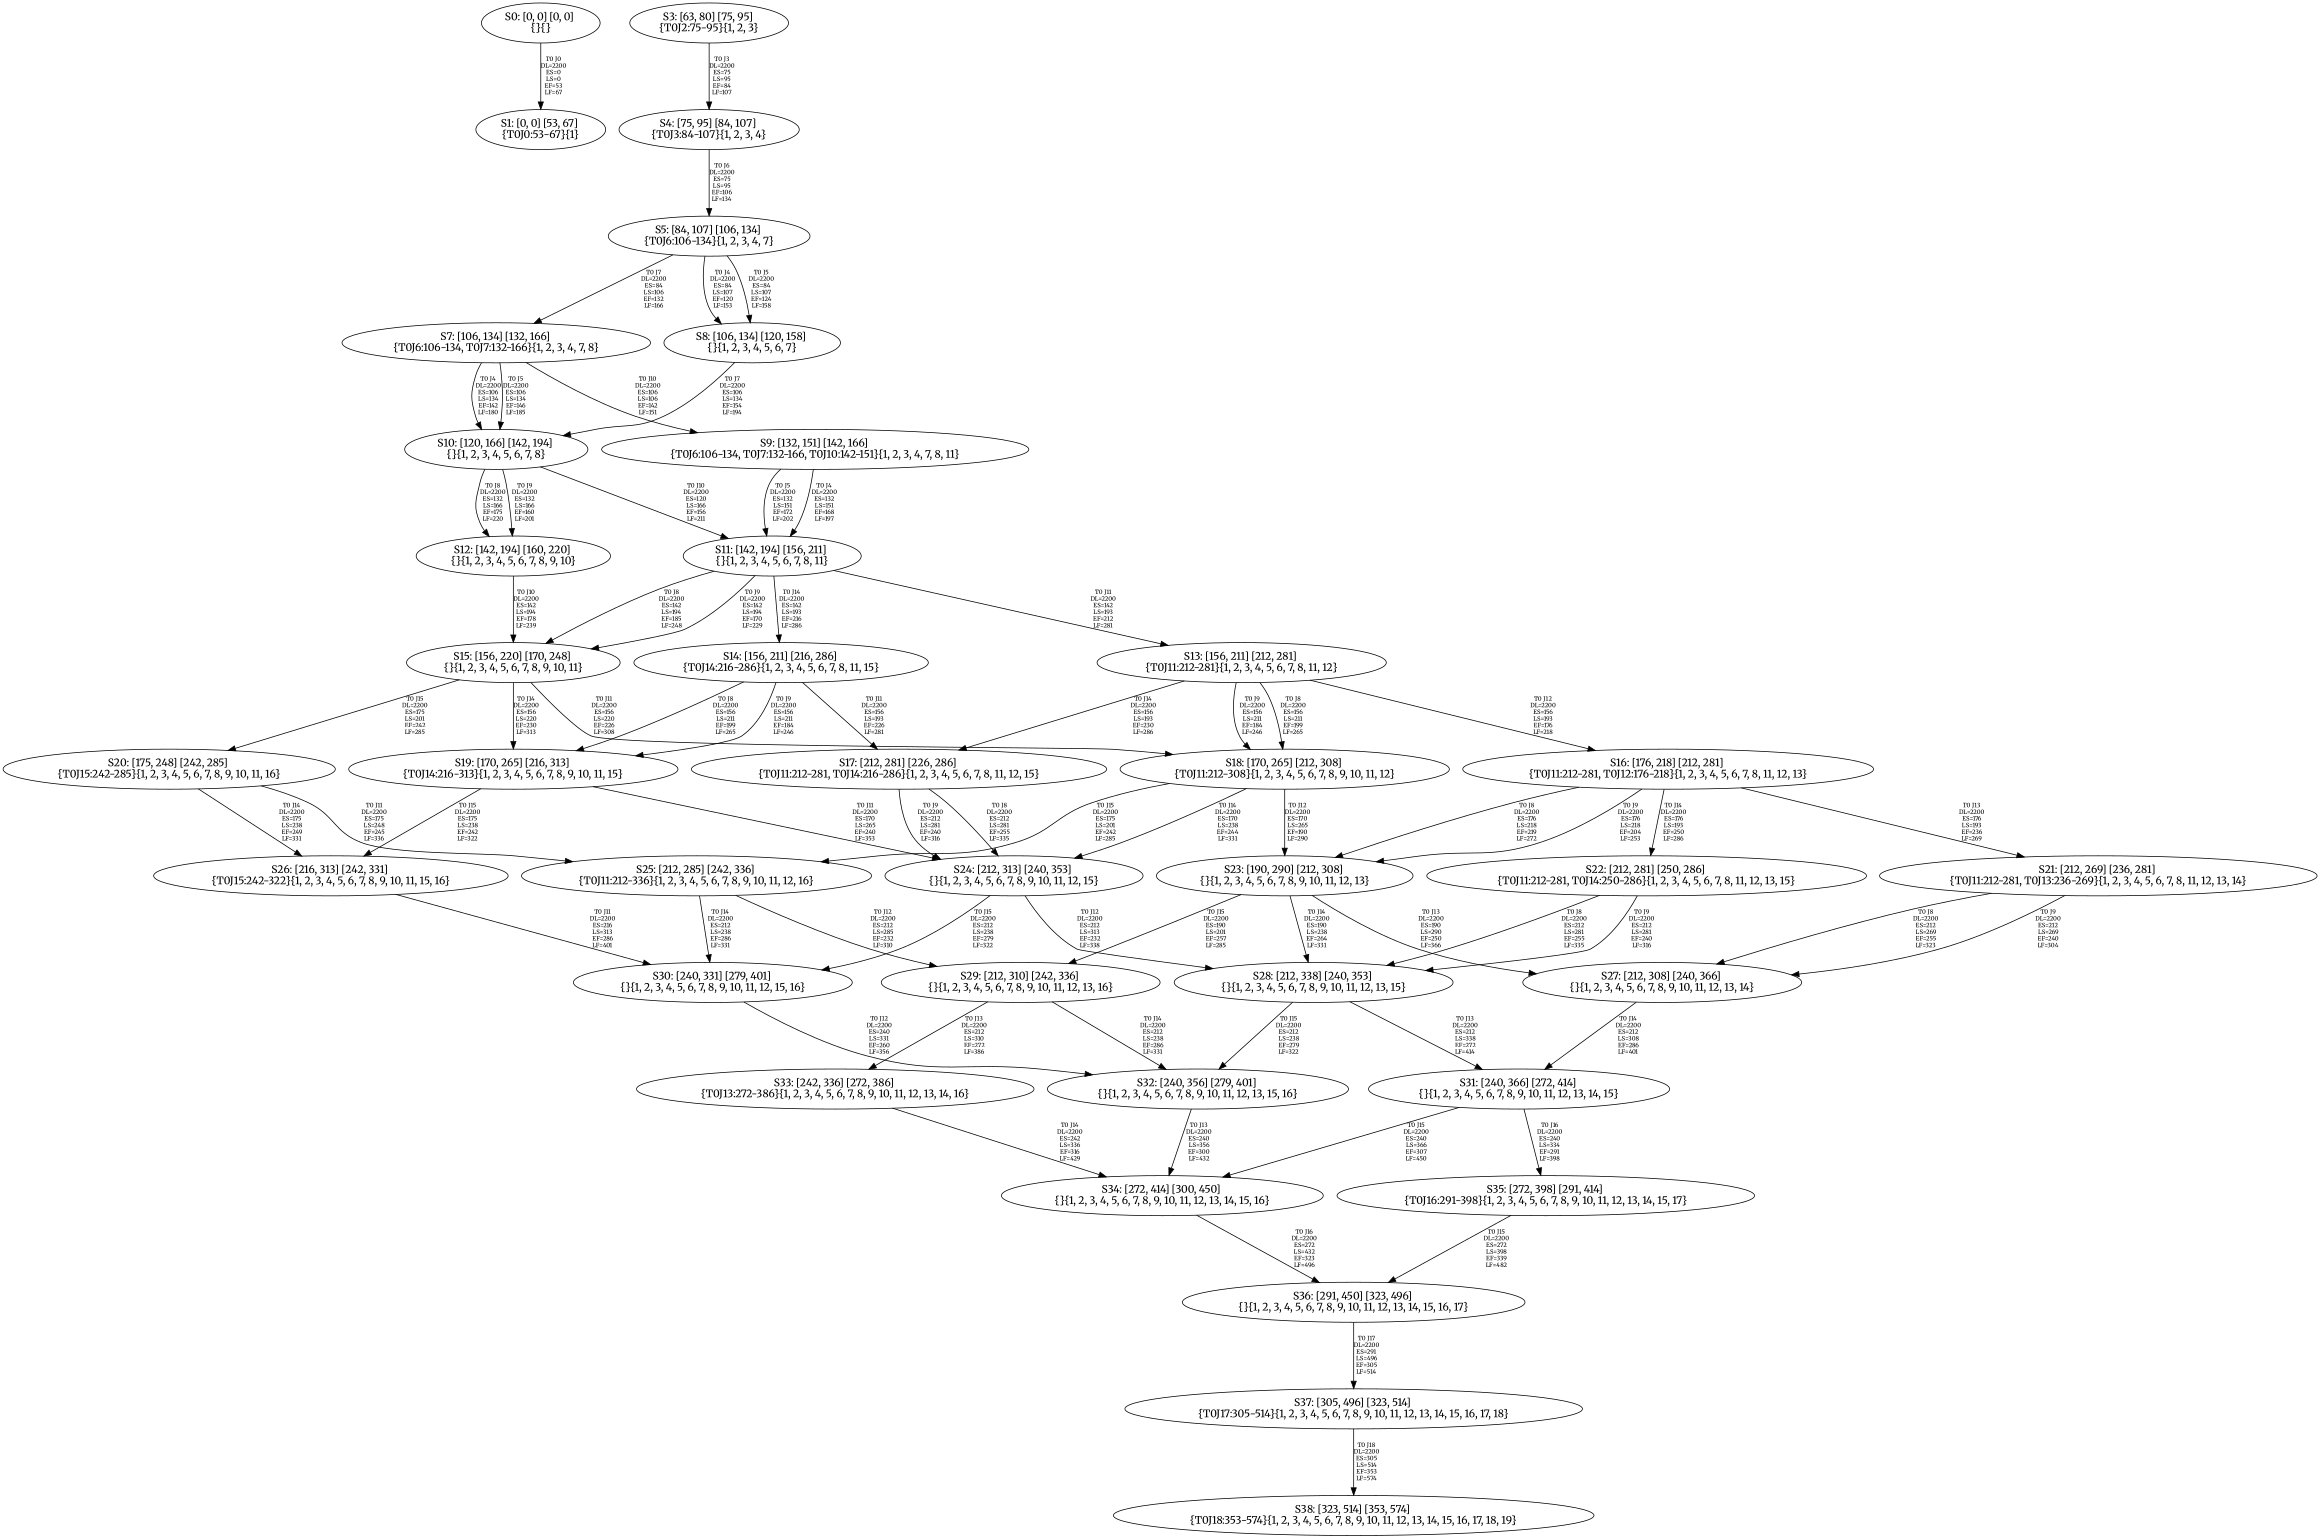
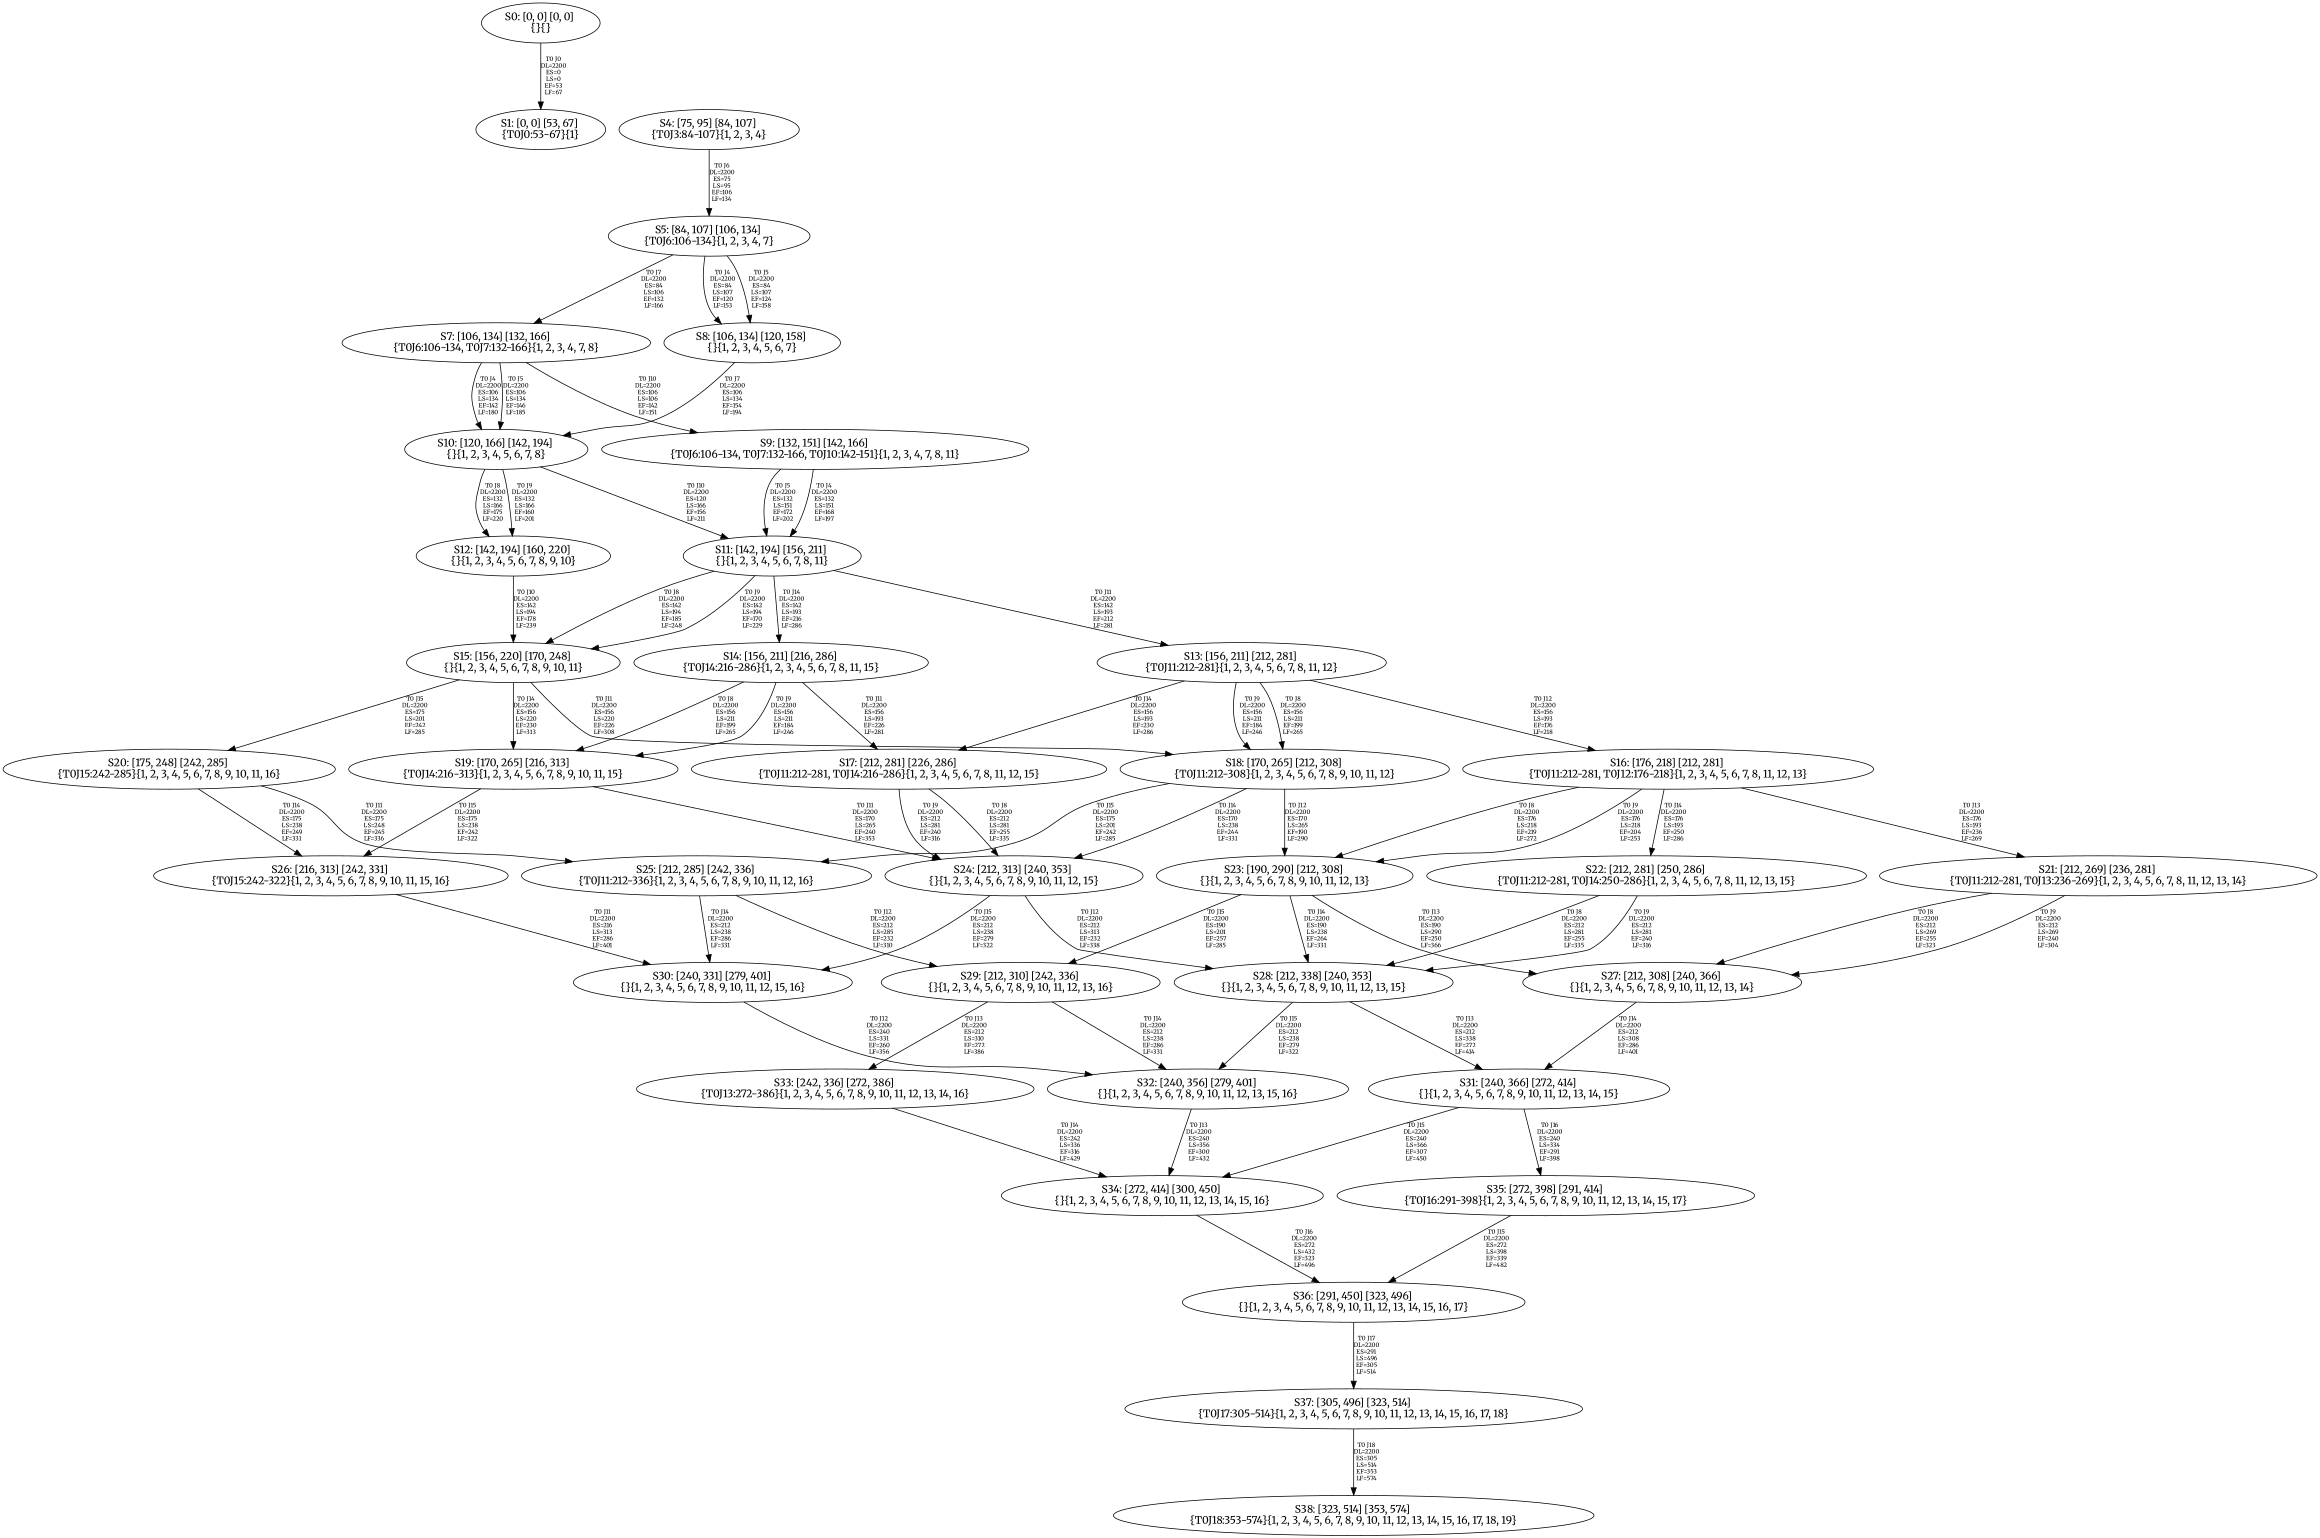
(709, 23) -> none
